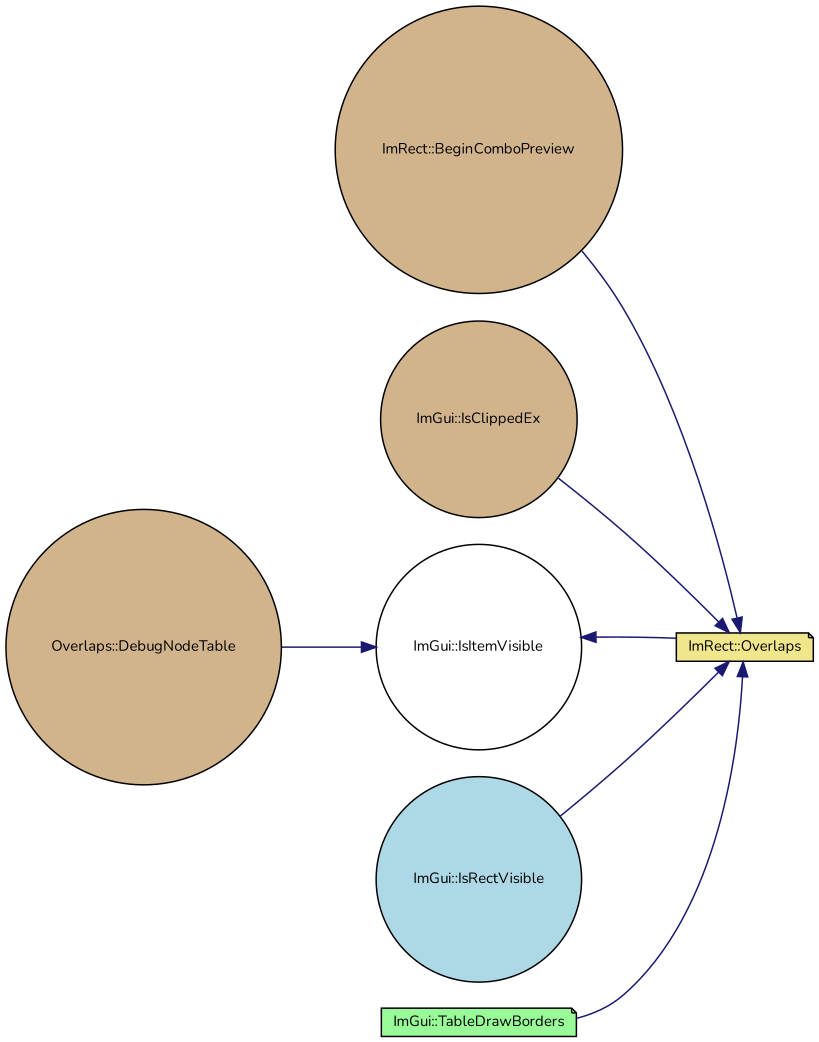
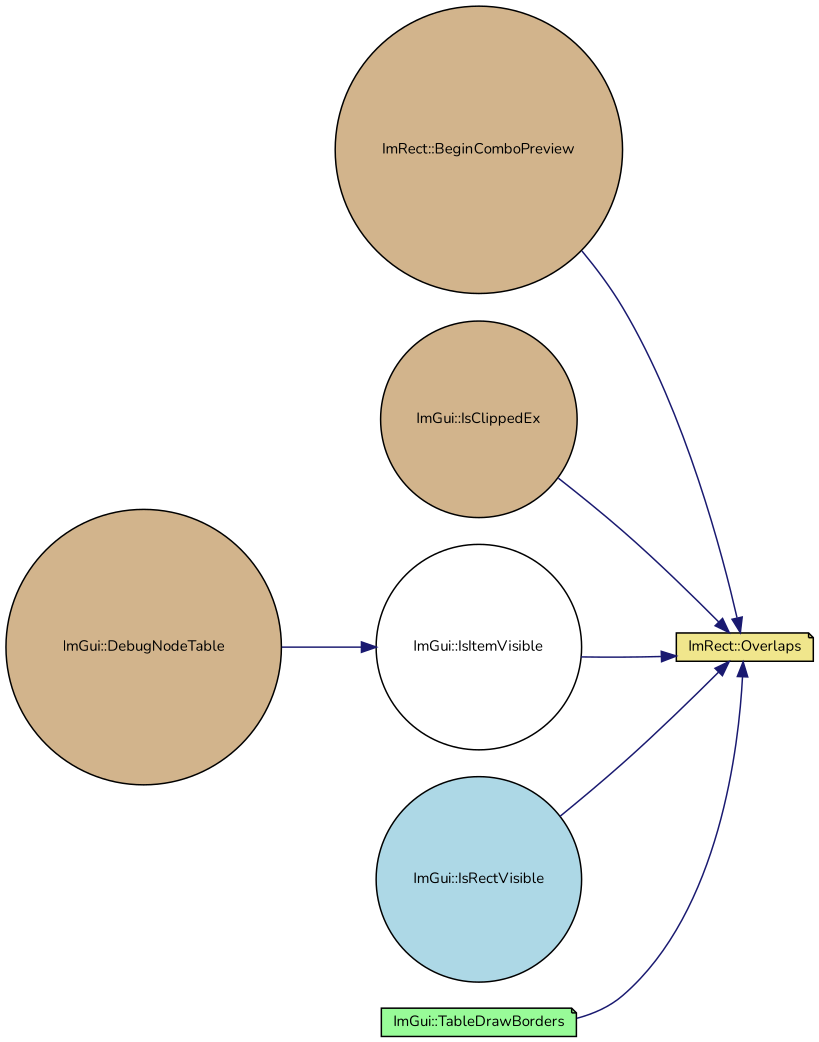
(636, 637) -> (621, 657)
(144, 647) -> (144, 647)
